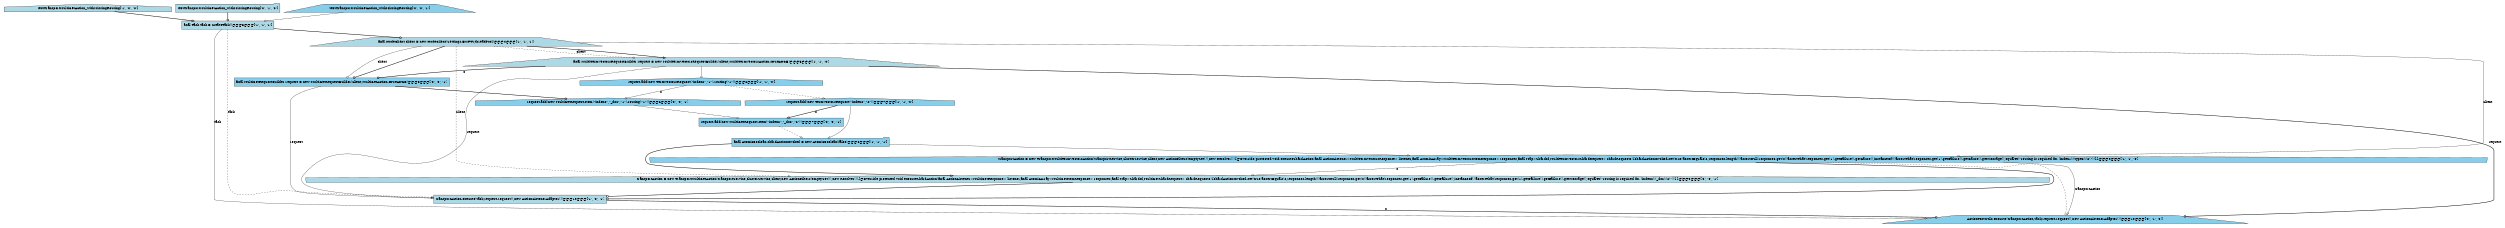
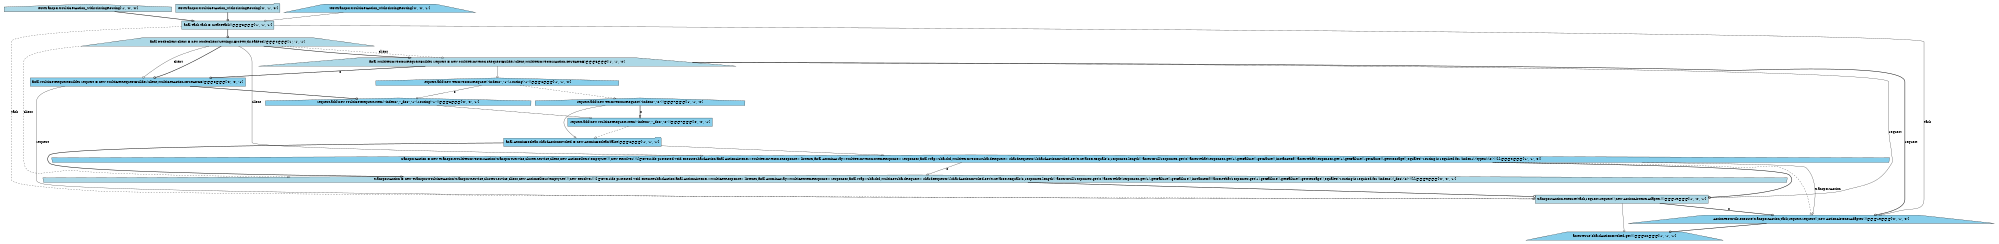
none -> (1625, 236)
